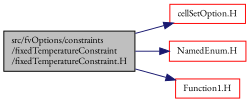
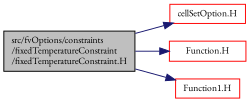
(208, 51) -> (208, 51)
